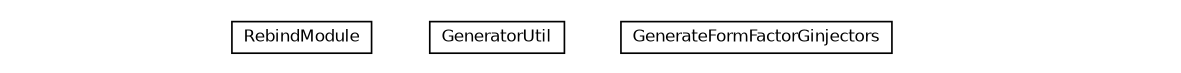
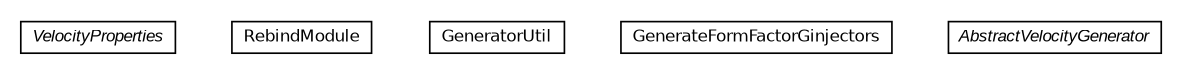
none -> (97, 37)
none -> (1055, 37)
